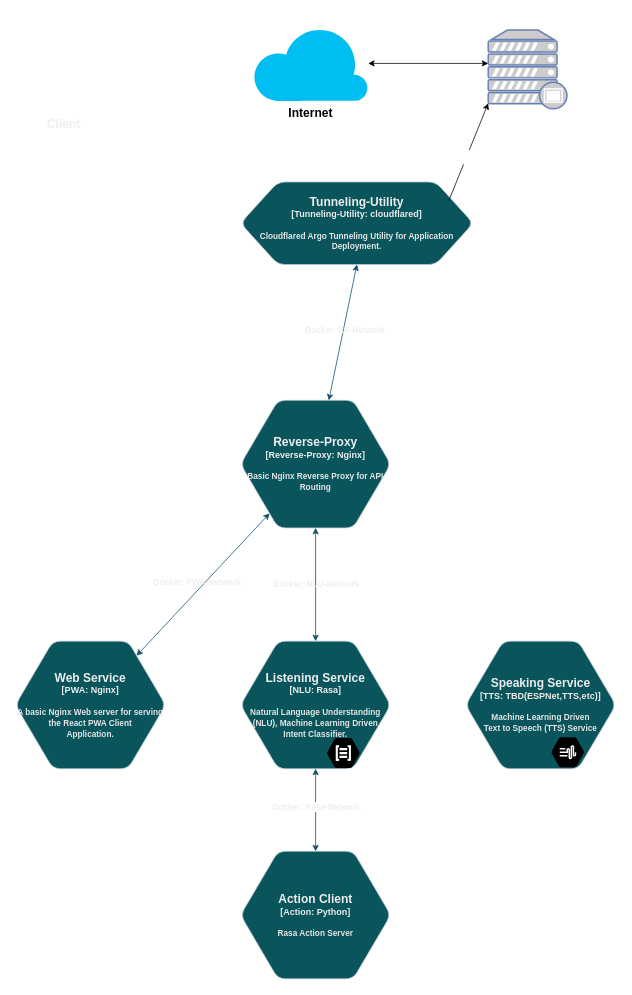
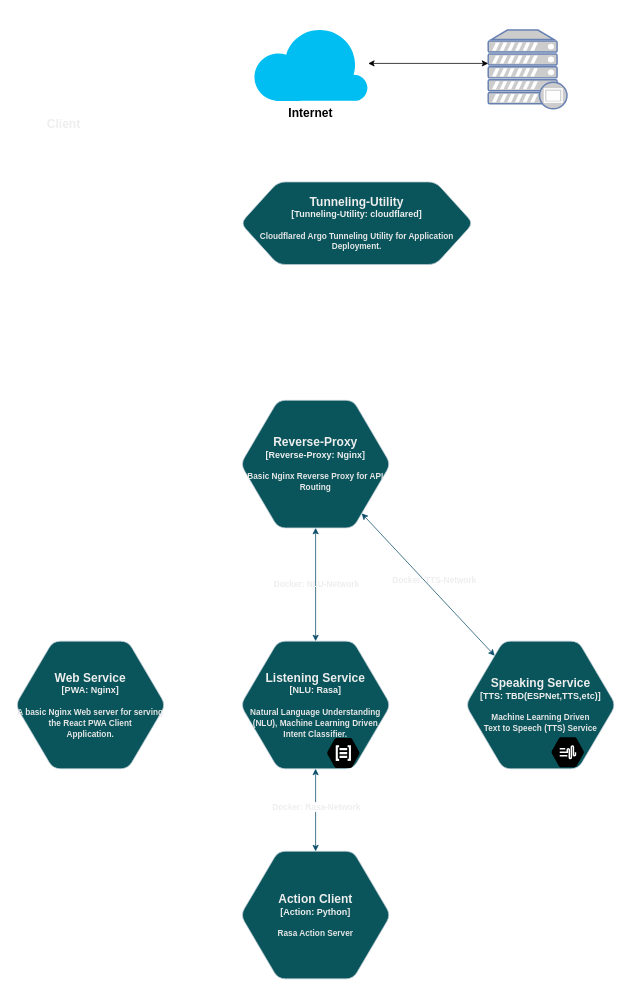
(477, 130) -> none
(343, 332) -> none
(203, 584) -> none
none -> (428, 584)
